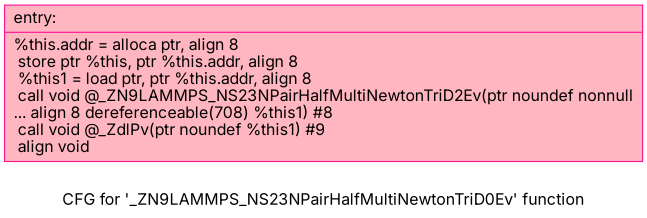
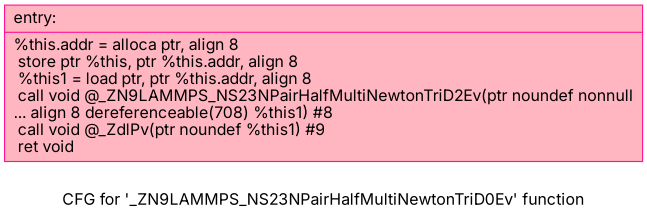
(52, 147) -> (44, 147)
